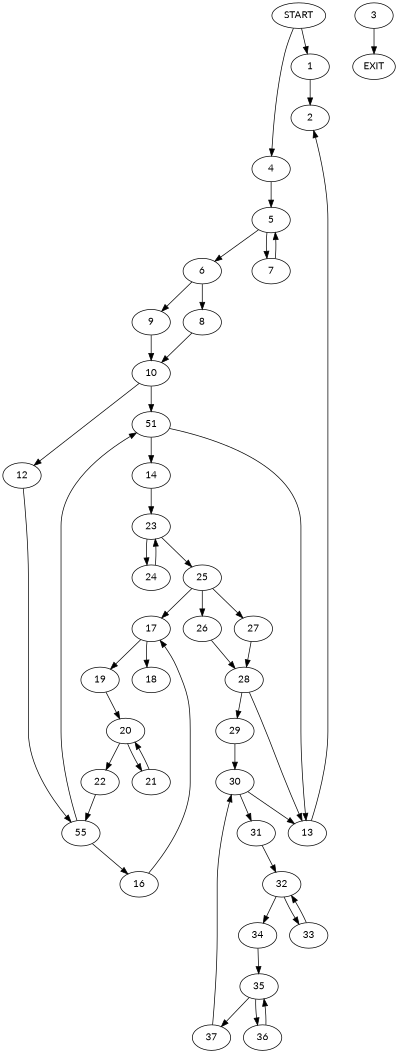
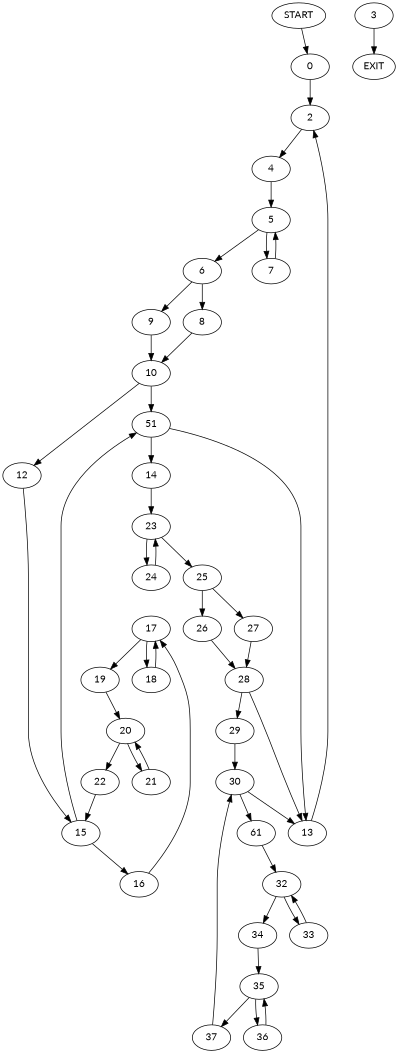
(310, 67) -> (310, 67)
(278, 88) -> (293, 141)
(179, 601) -> (156, 658)
(81, 833) -> (81, 833)
(256, 833) -> (256, 833)
